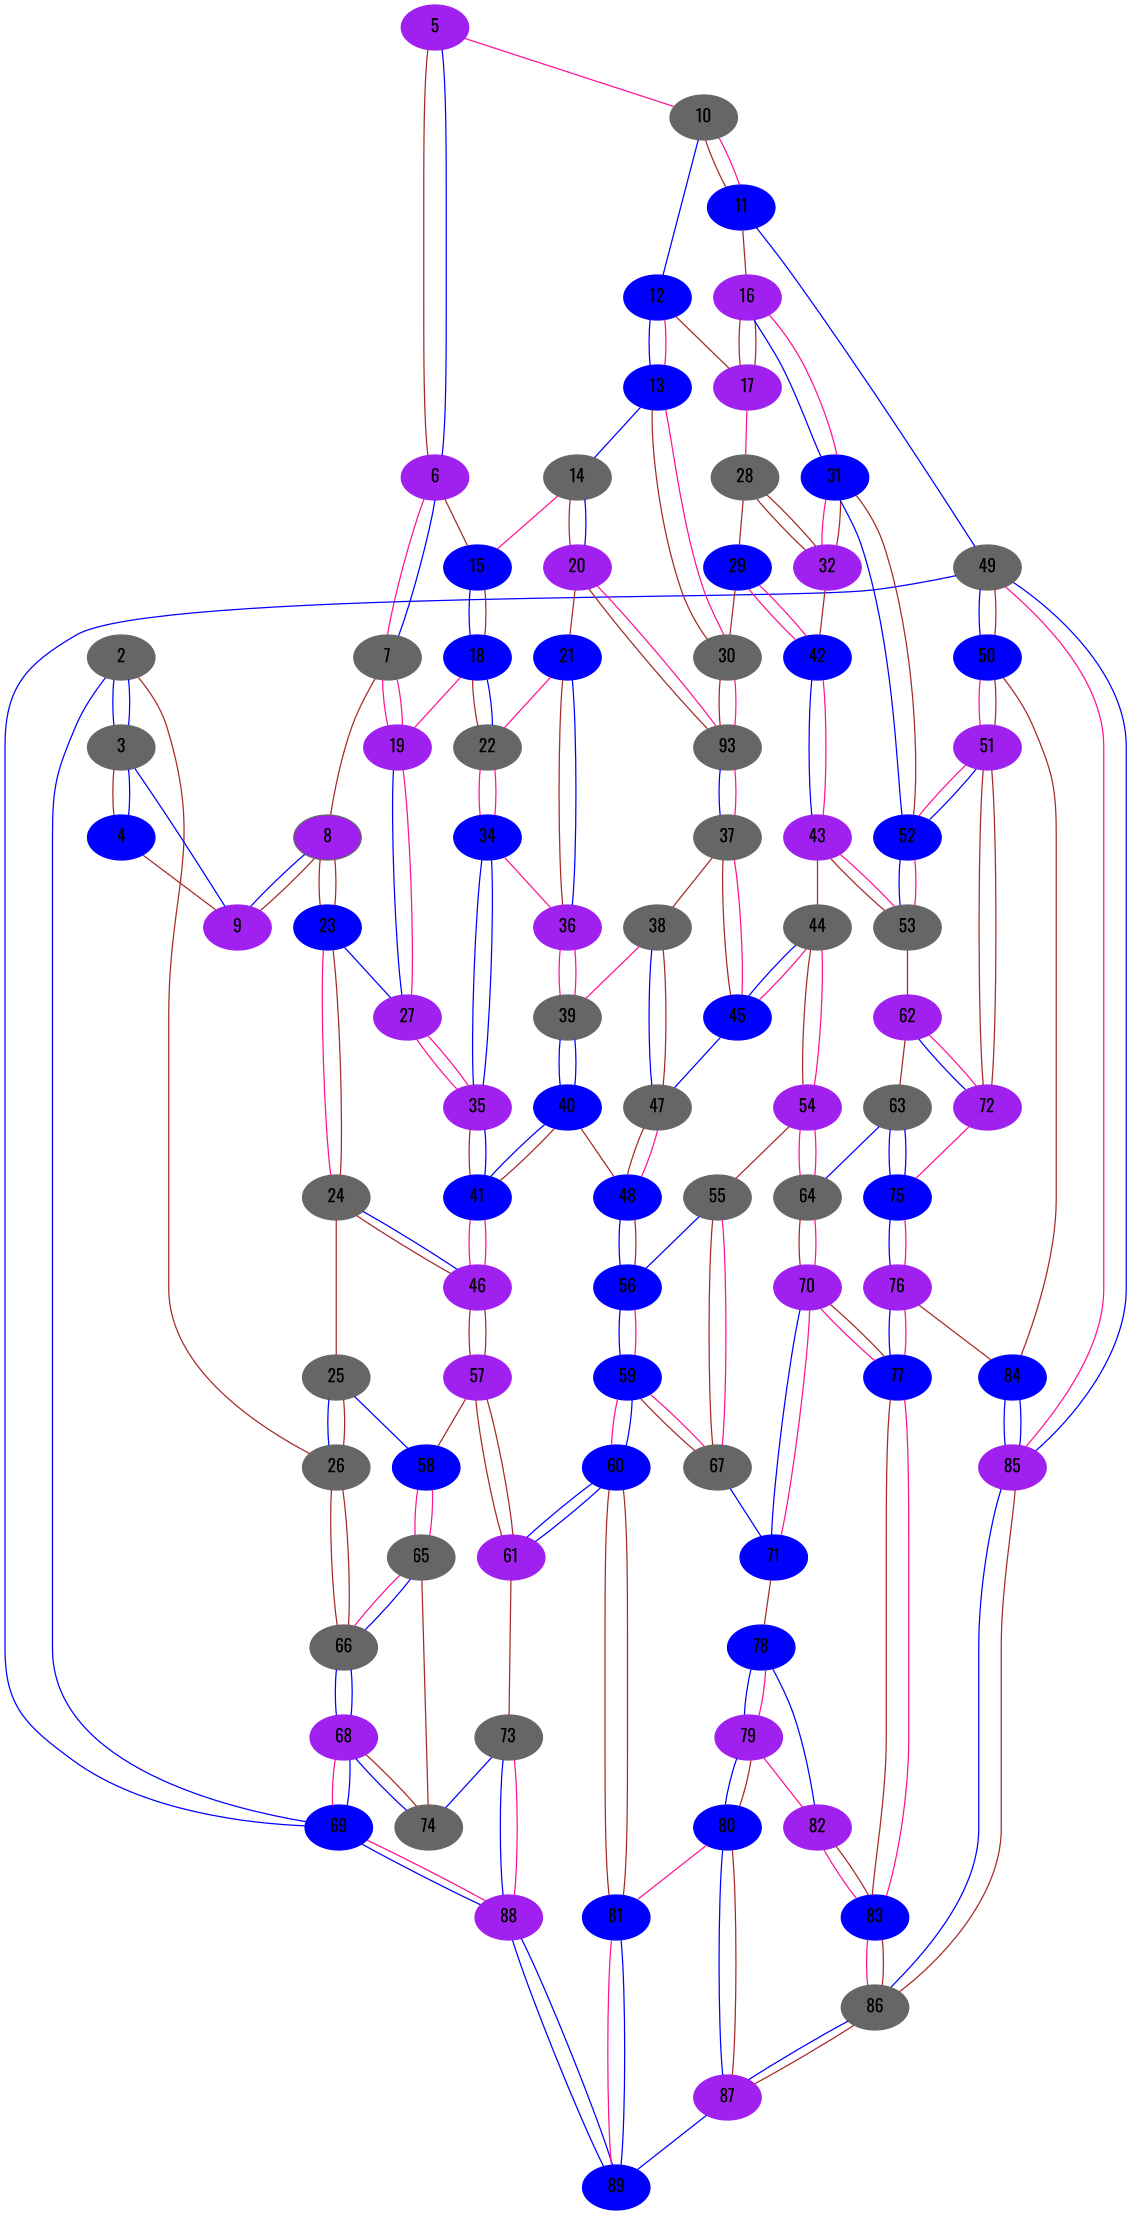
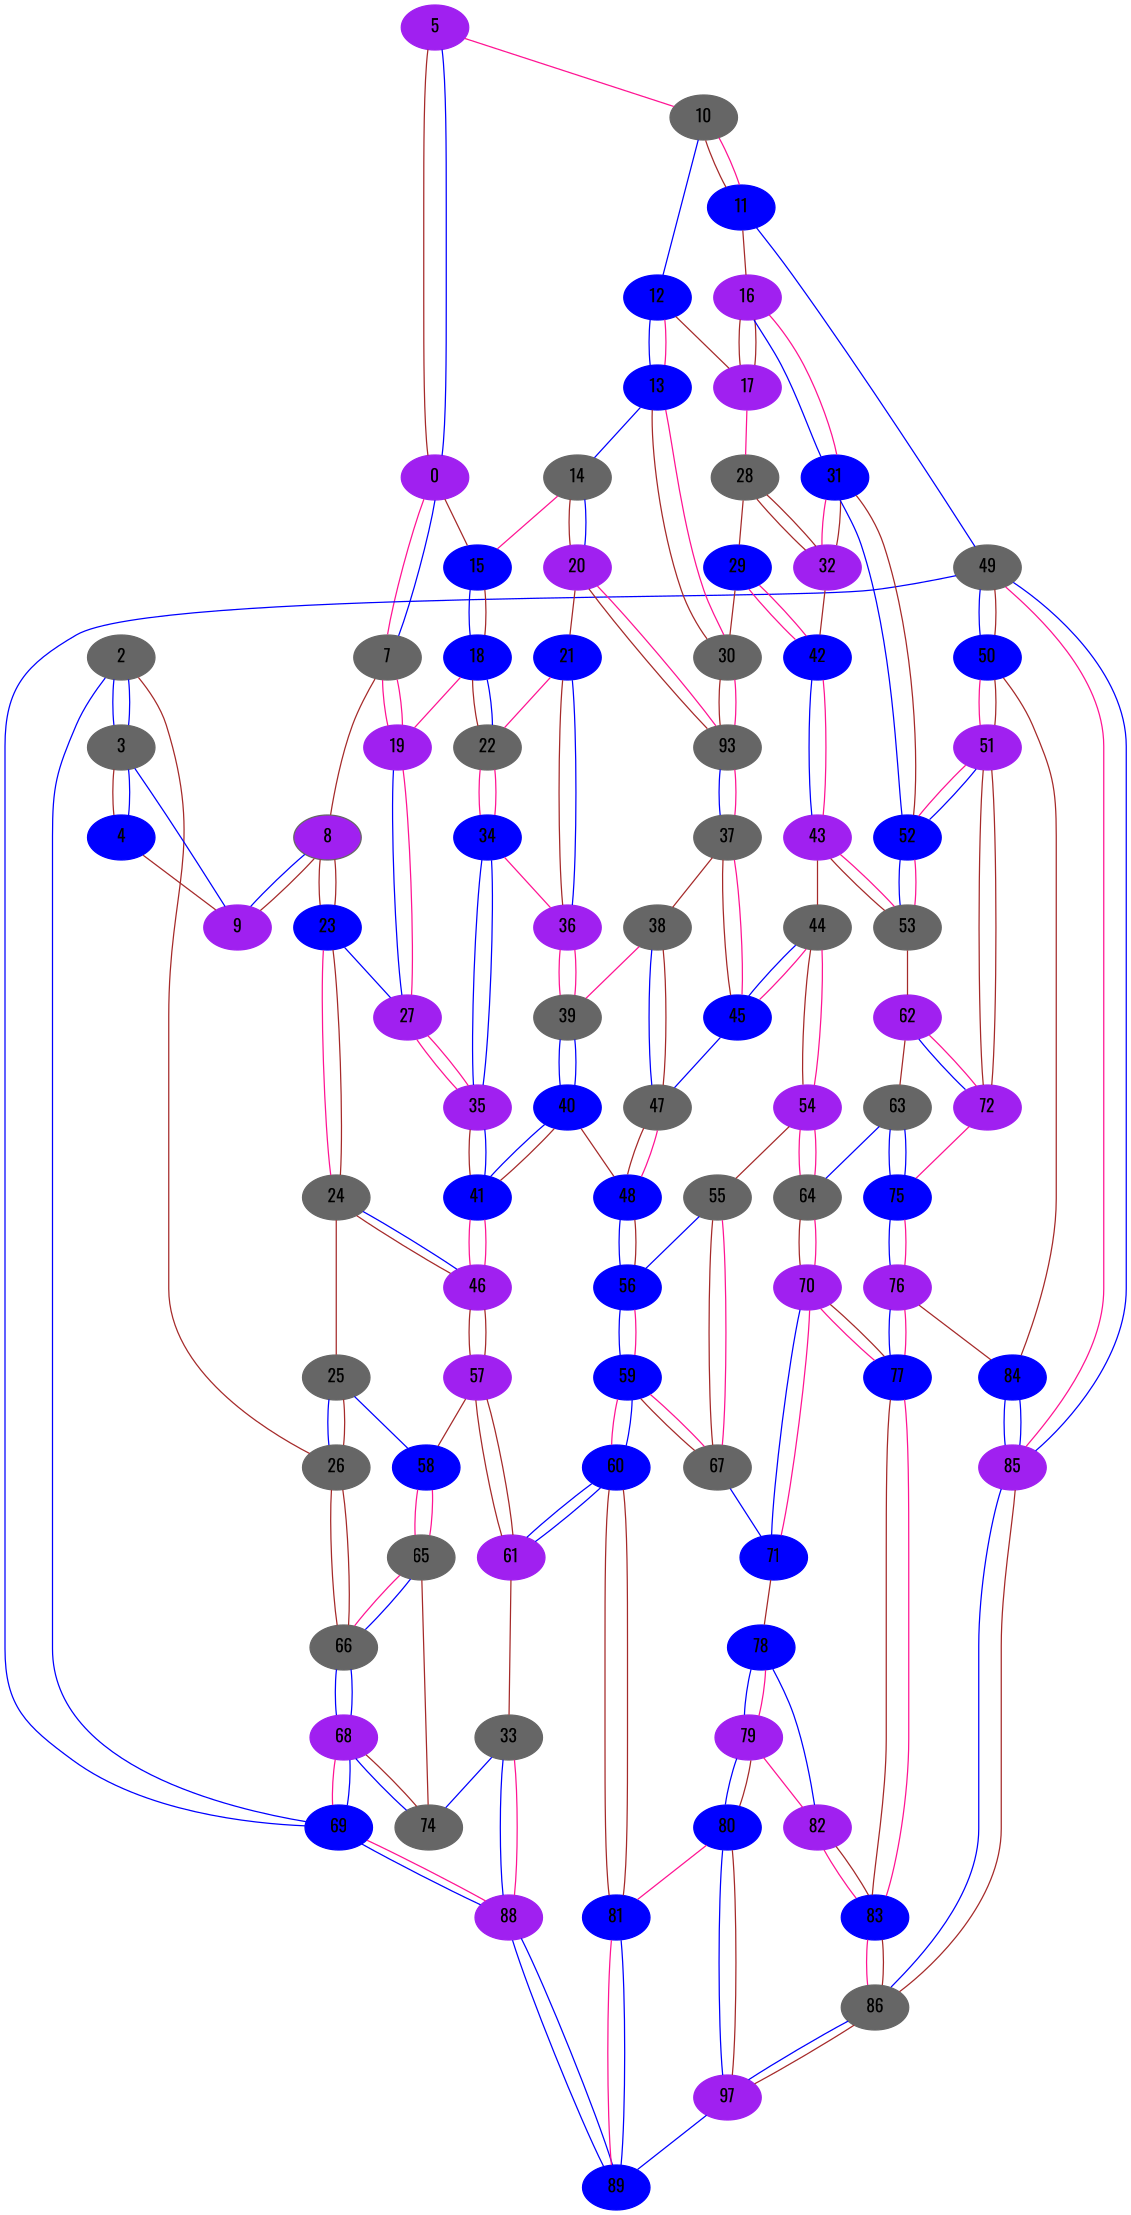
(435, 478) -> (435, 478)
(509, 1738) -> (509, 1738)
(728, 2098) -> (728, 2098)
